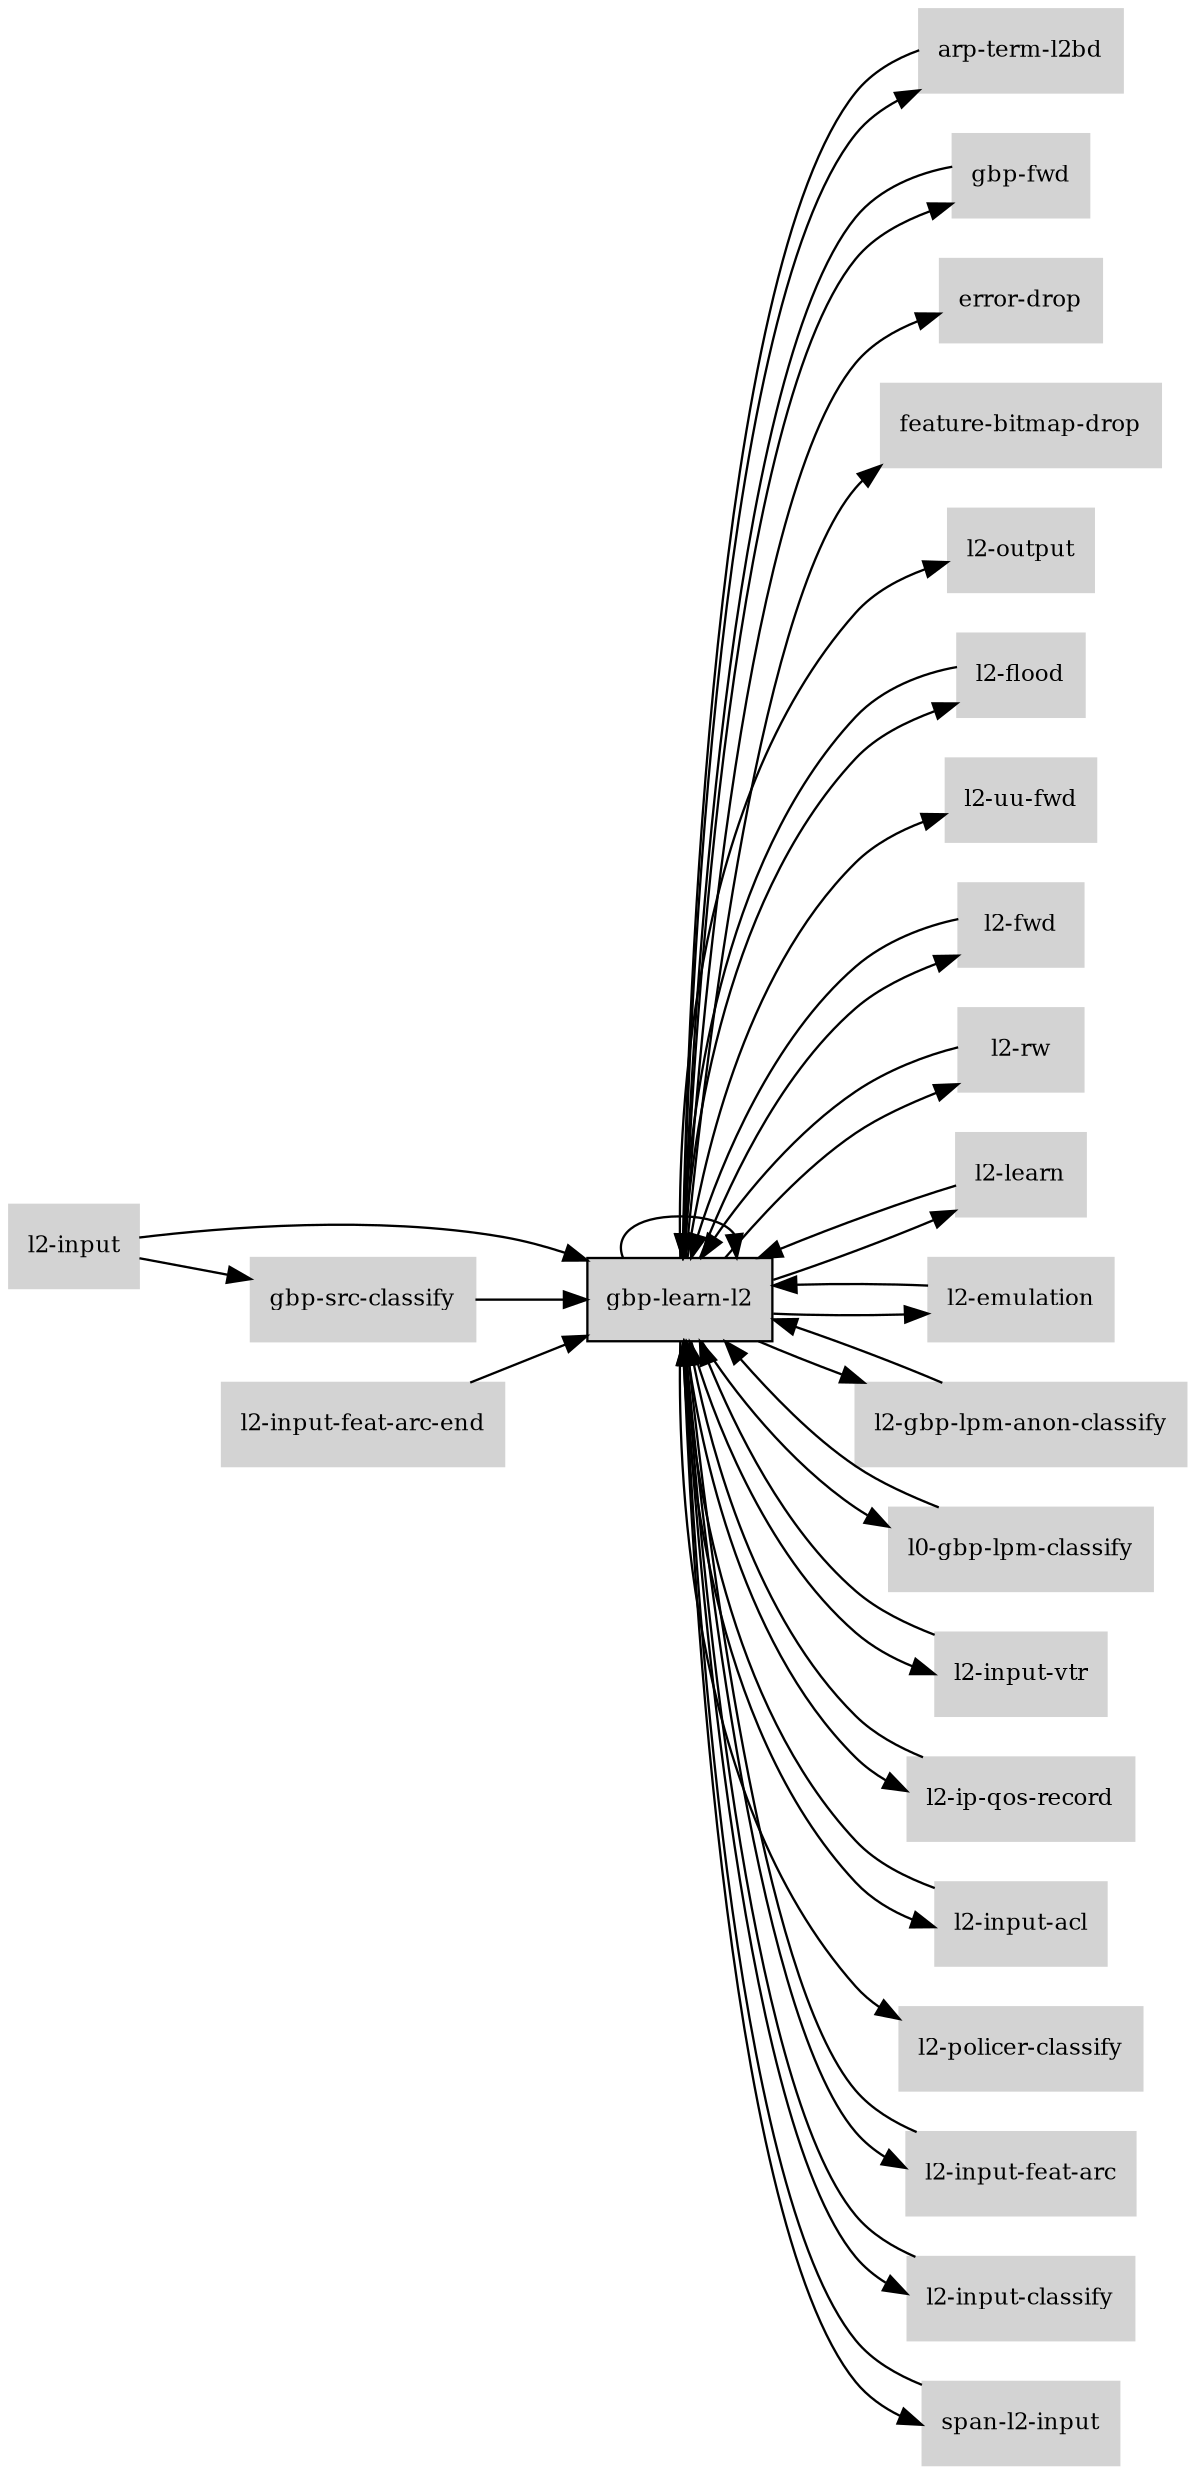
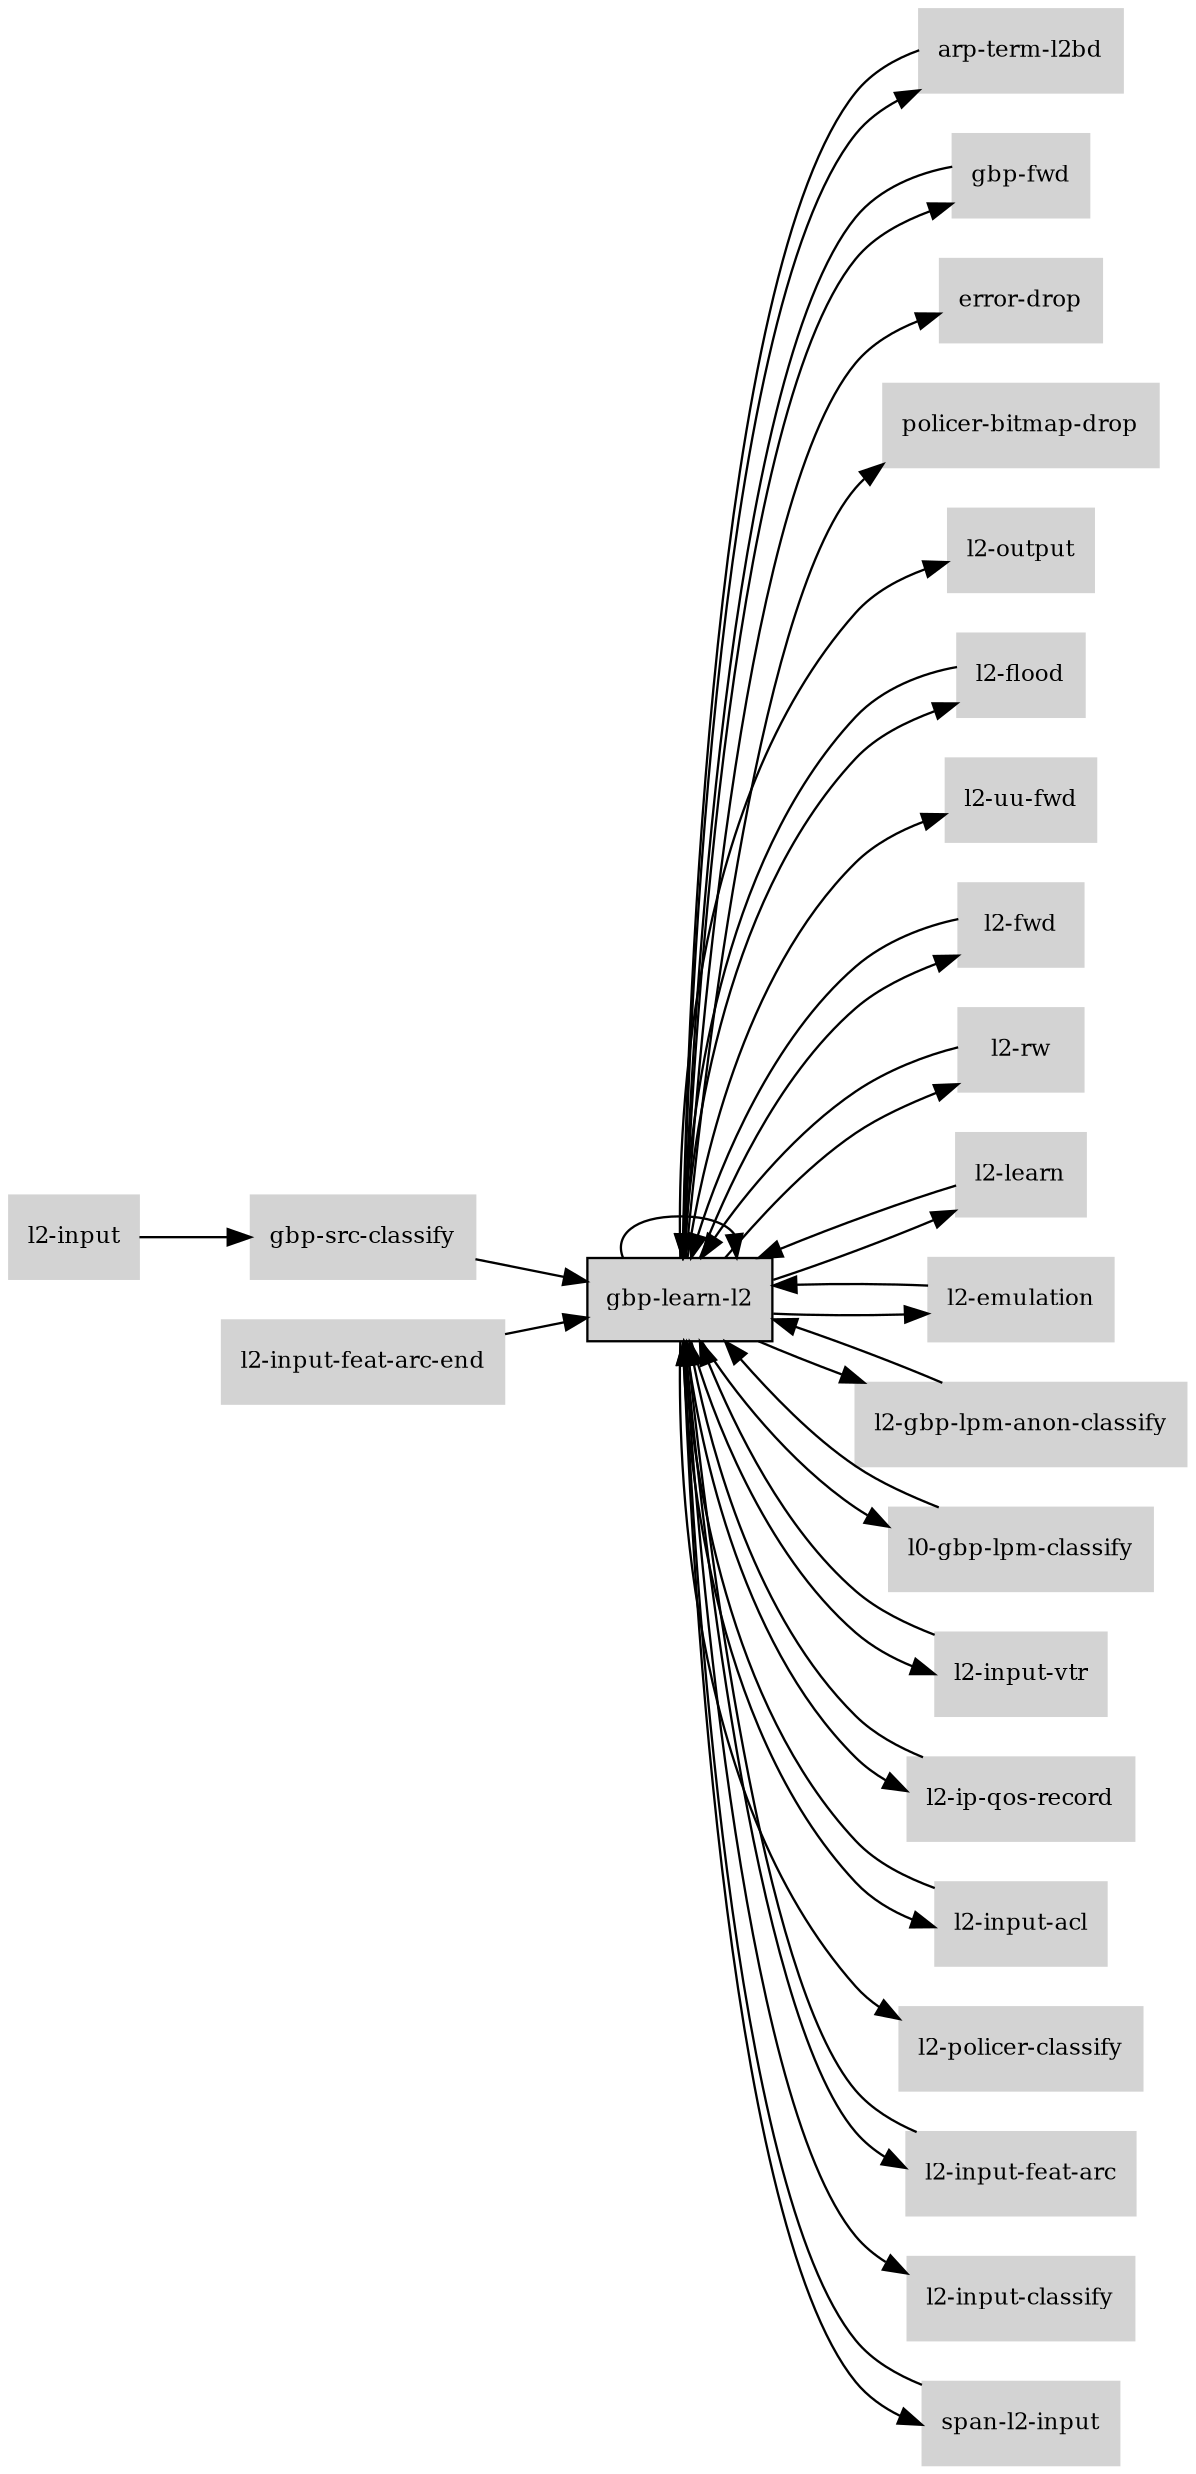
(1021, 426) -> (1021, 426)
(353, 1225) -> none
(740, 1836) -> none
